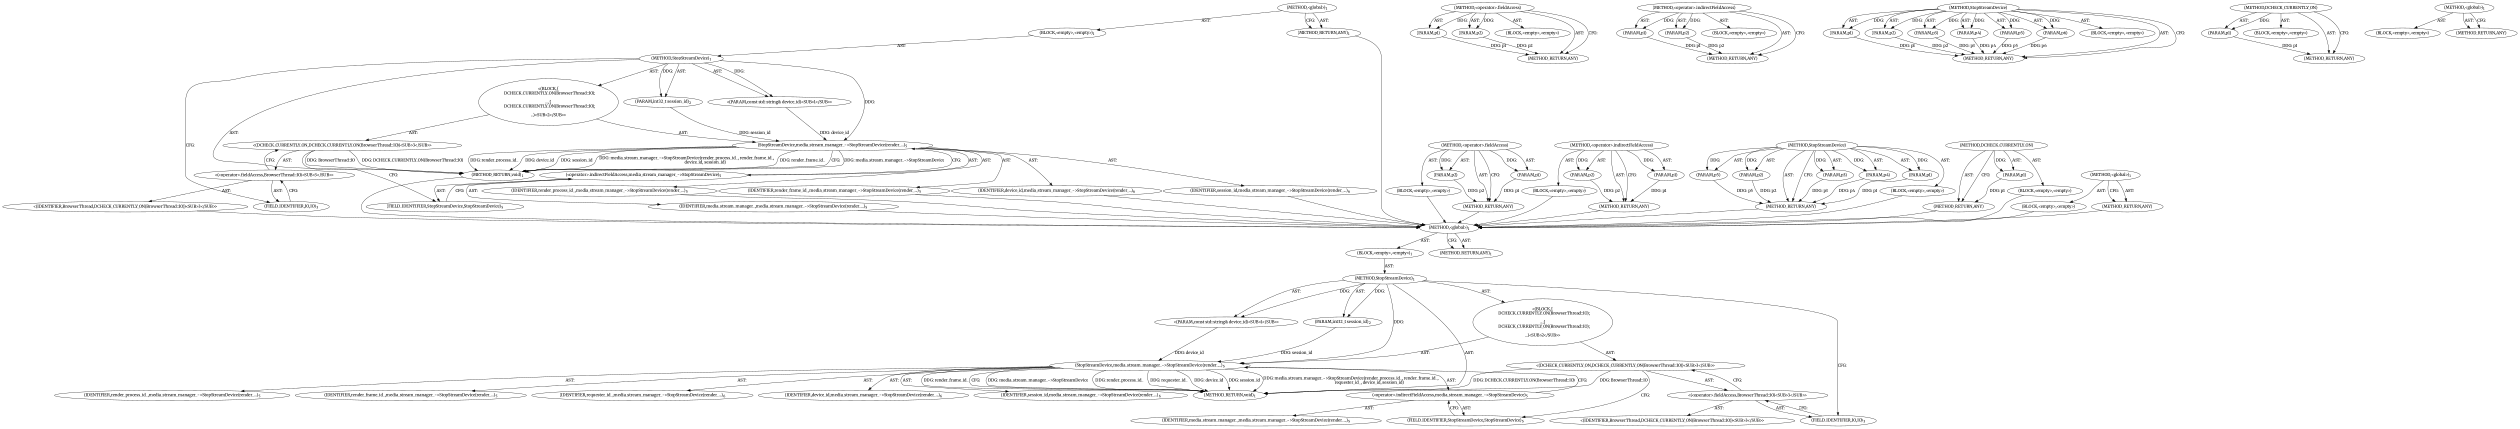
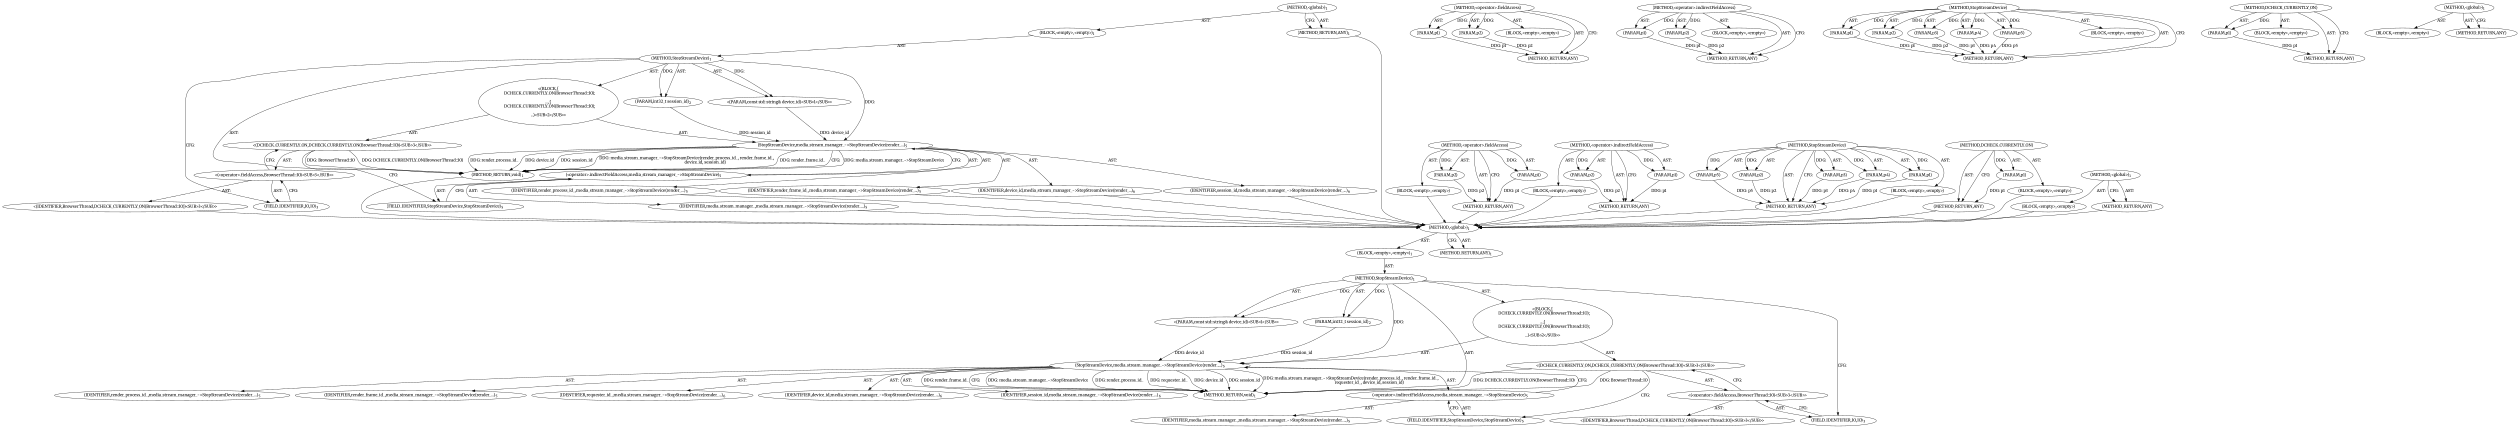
(2056, 33) -> none
